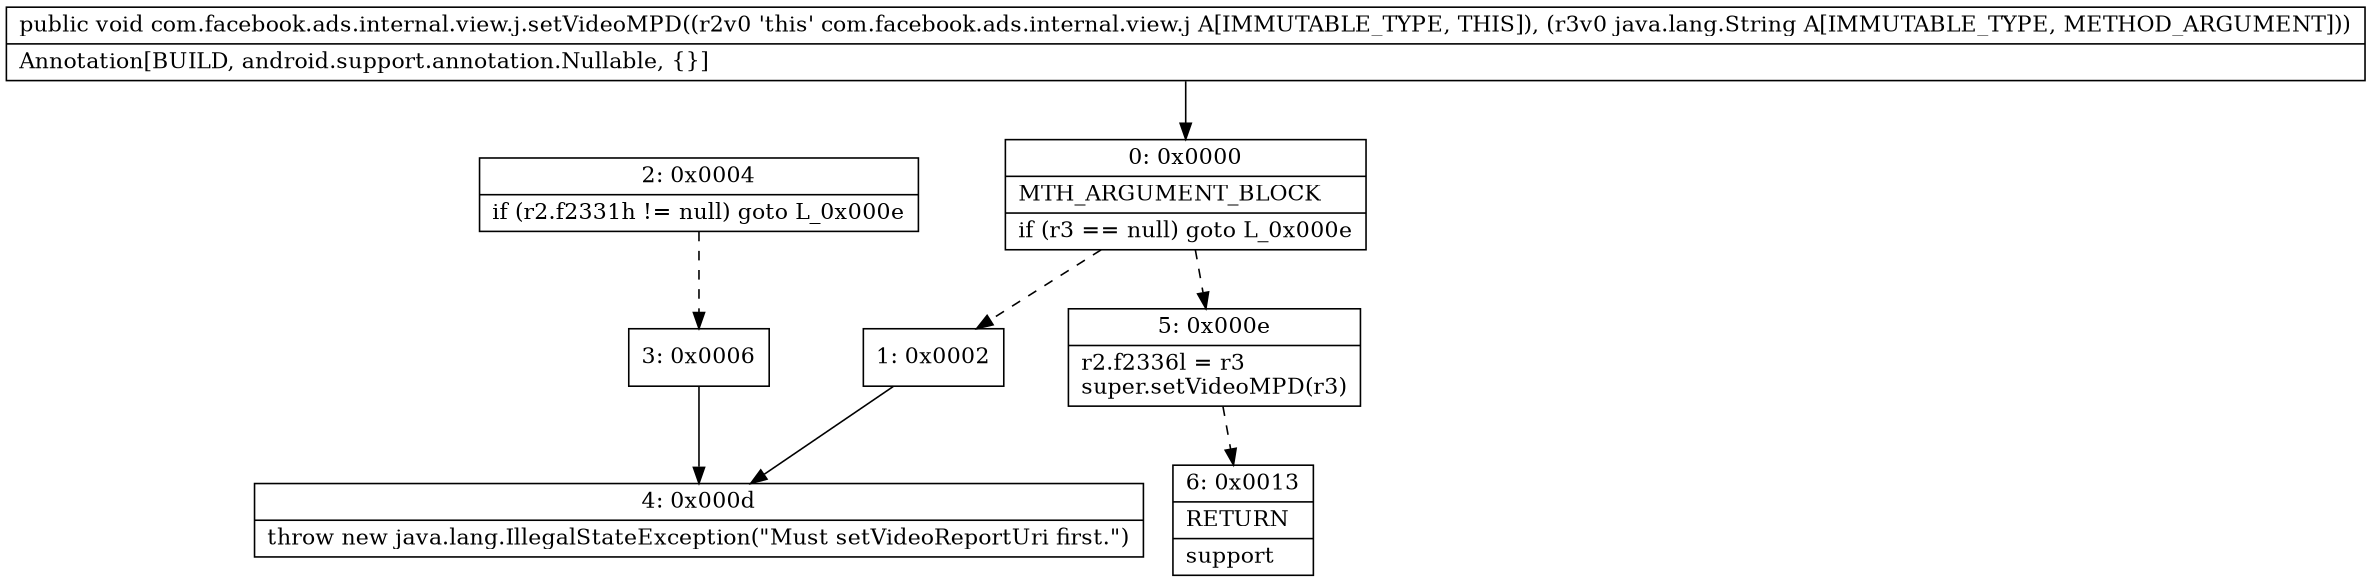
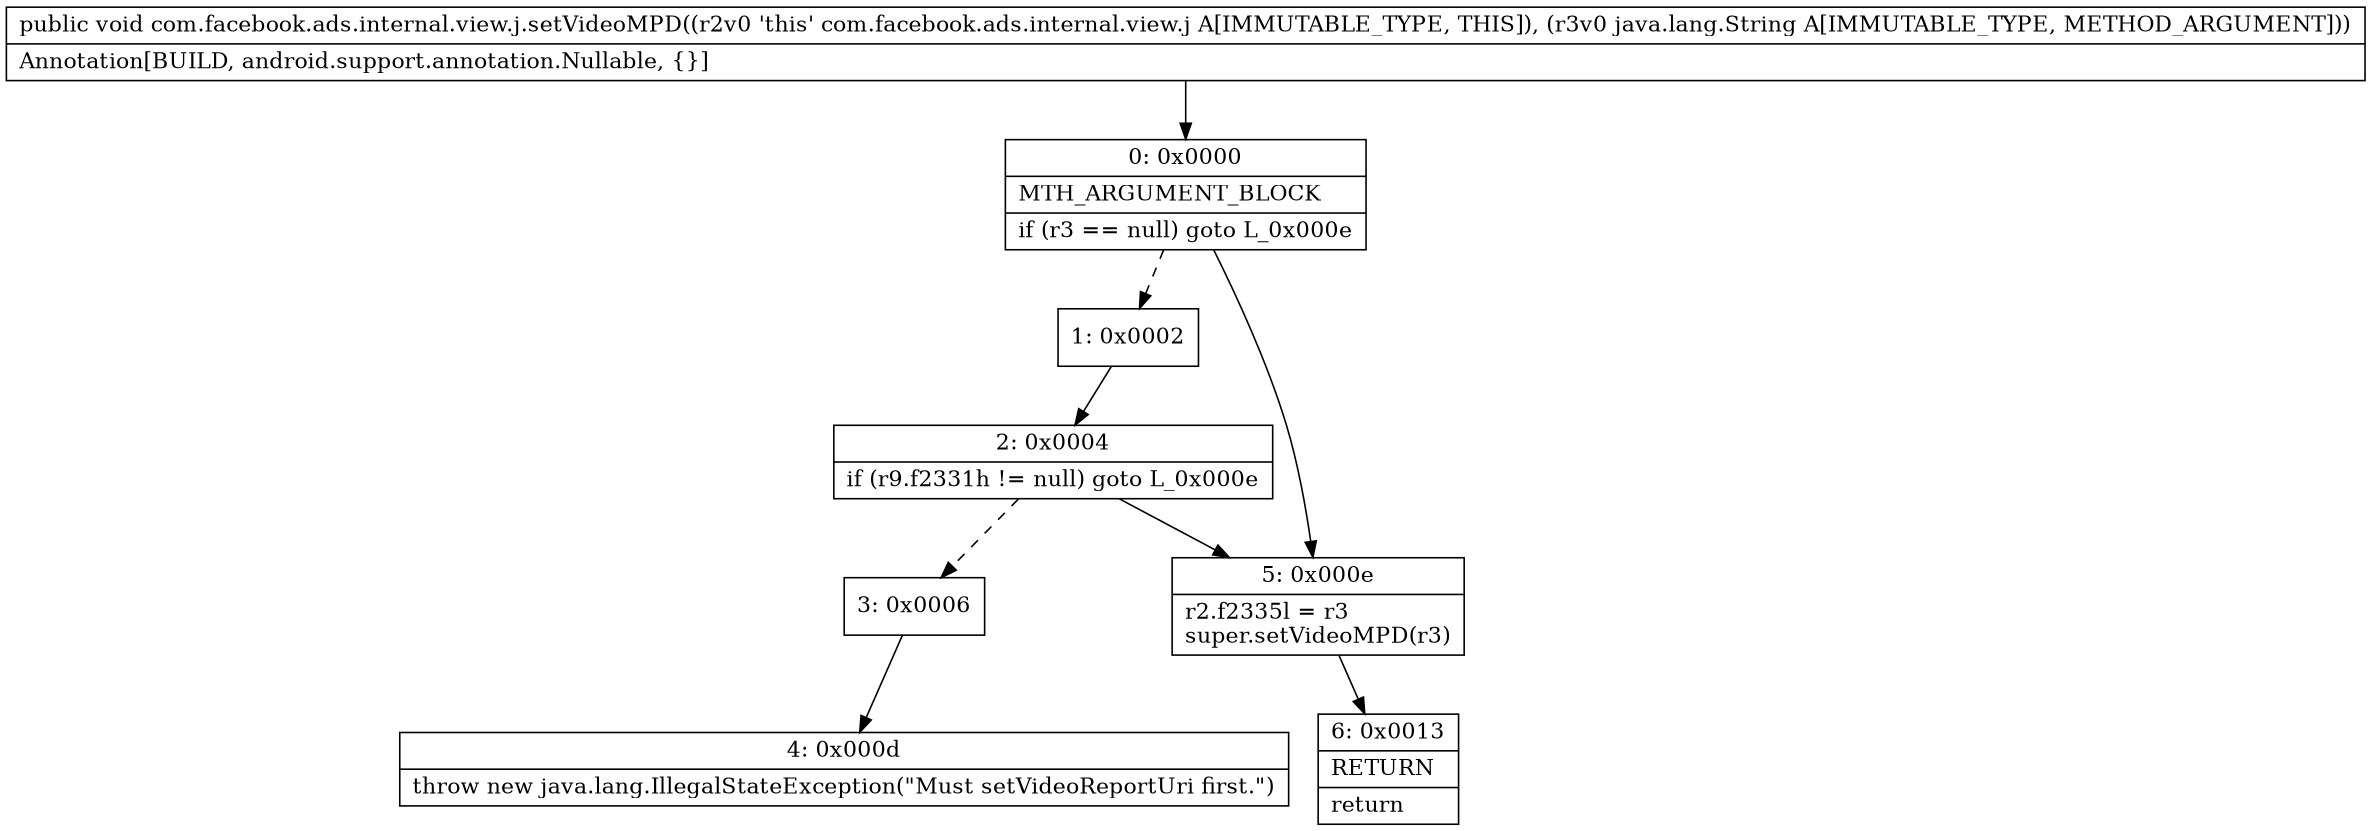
(699, 212) -> (1053, 480)
(1199, 271) -> (1275, 391)
(1163, 363) -> (1267, 612)
(1227, 428) -> (1349, 677)
(829, 430) -> (1097, 389)
none -> (1167, 524)
(1230, 556) -> (1368, 805)
